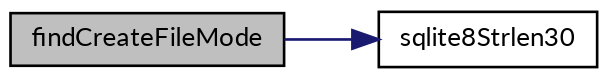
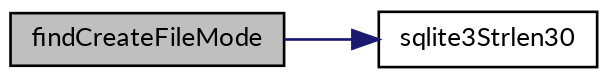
(488, 39) -> (488, 39)
